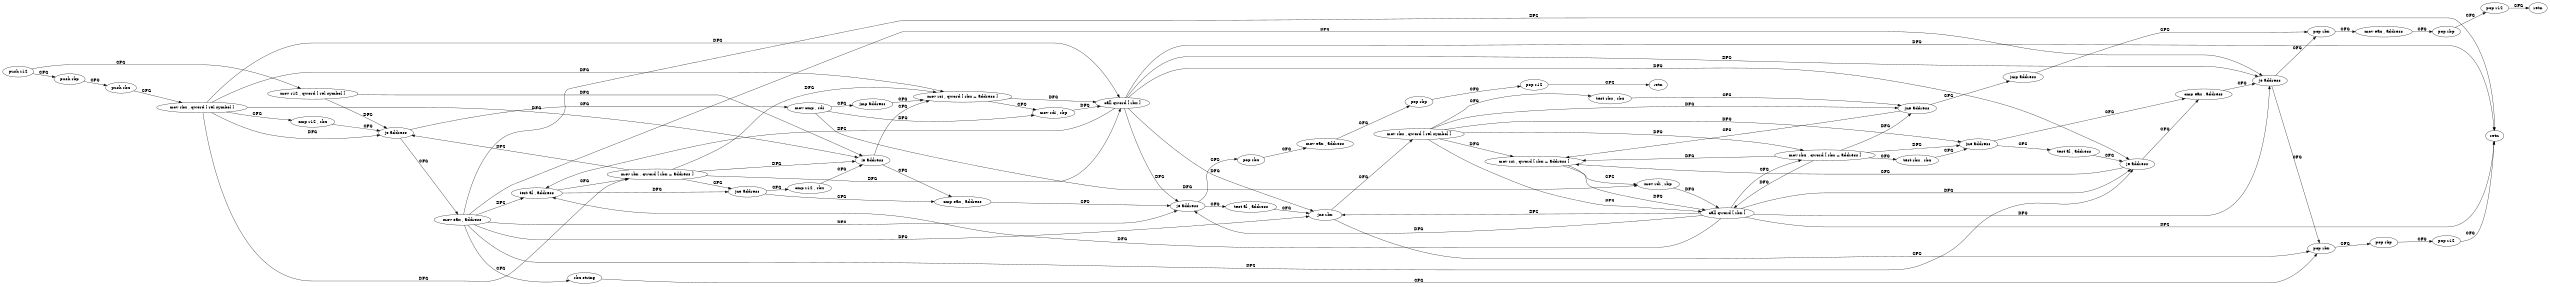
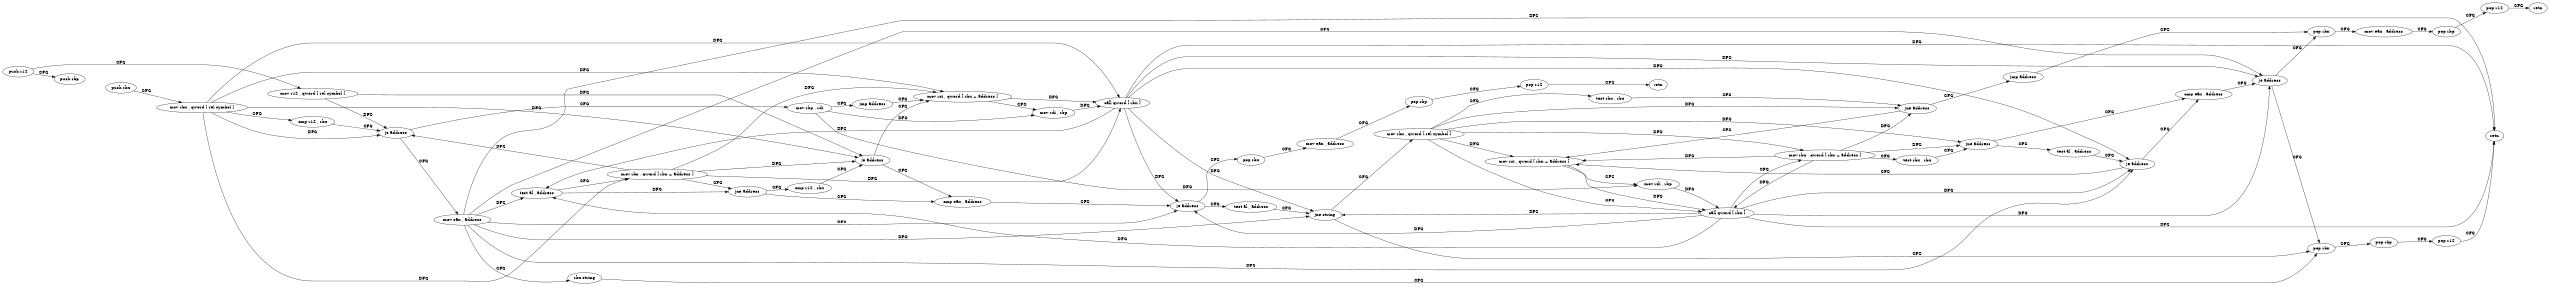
(94, 83) -> none
(810, 108) -> (810, 108)
(1325, 215) -> (1325, 215)
